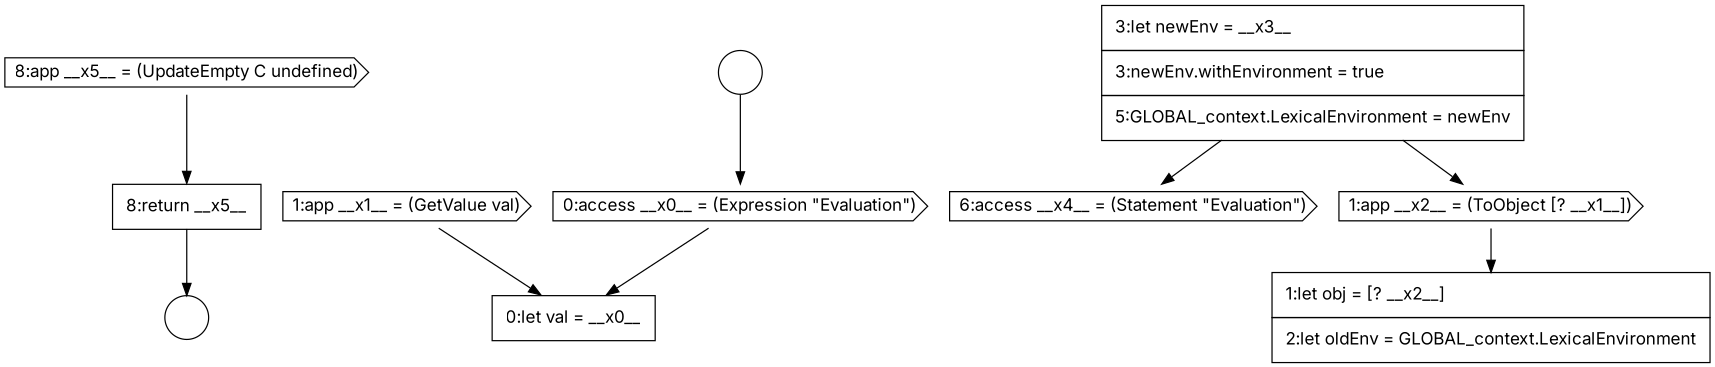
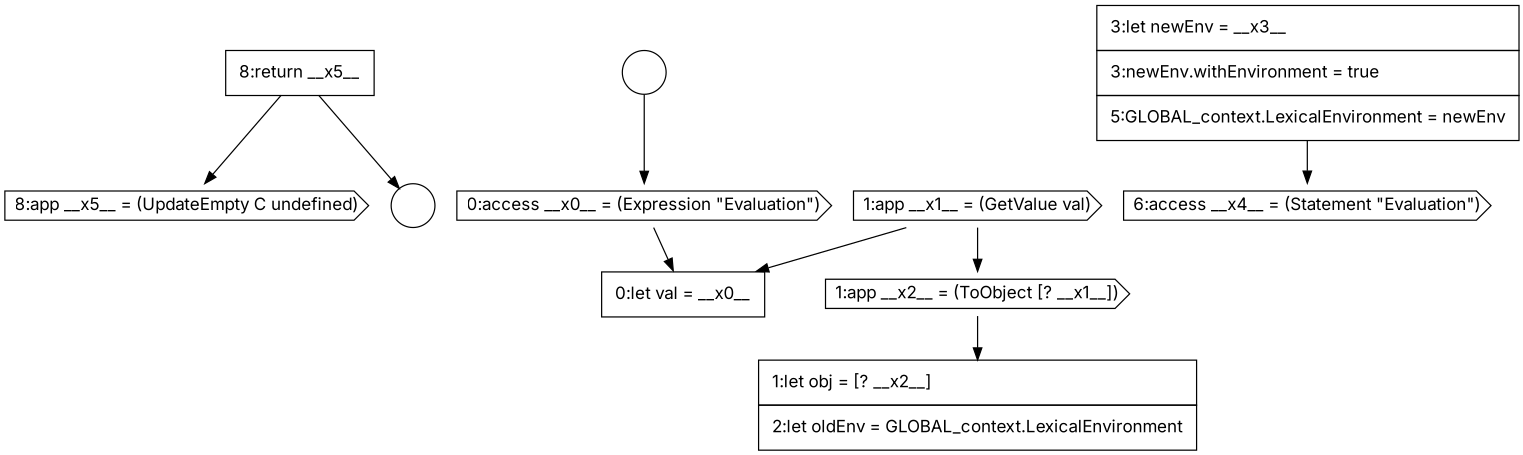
(187, 133) -> (247, 135)
(1428, 158) -> (978, 243)
